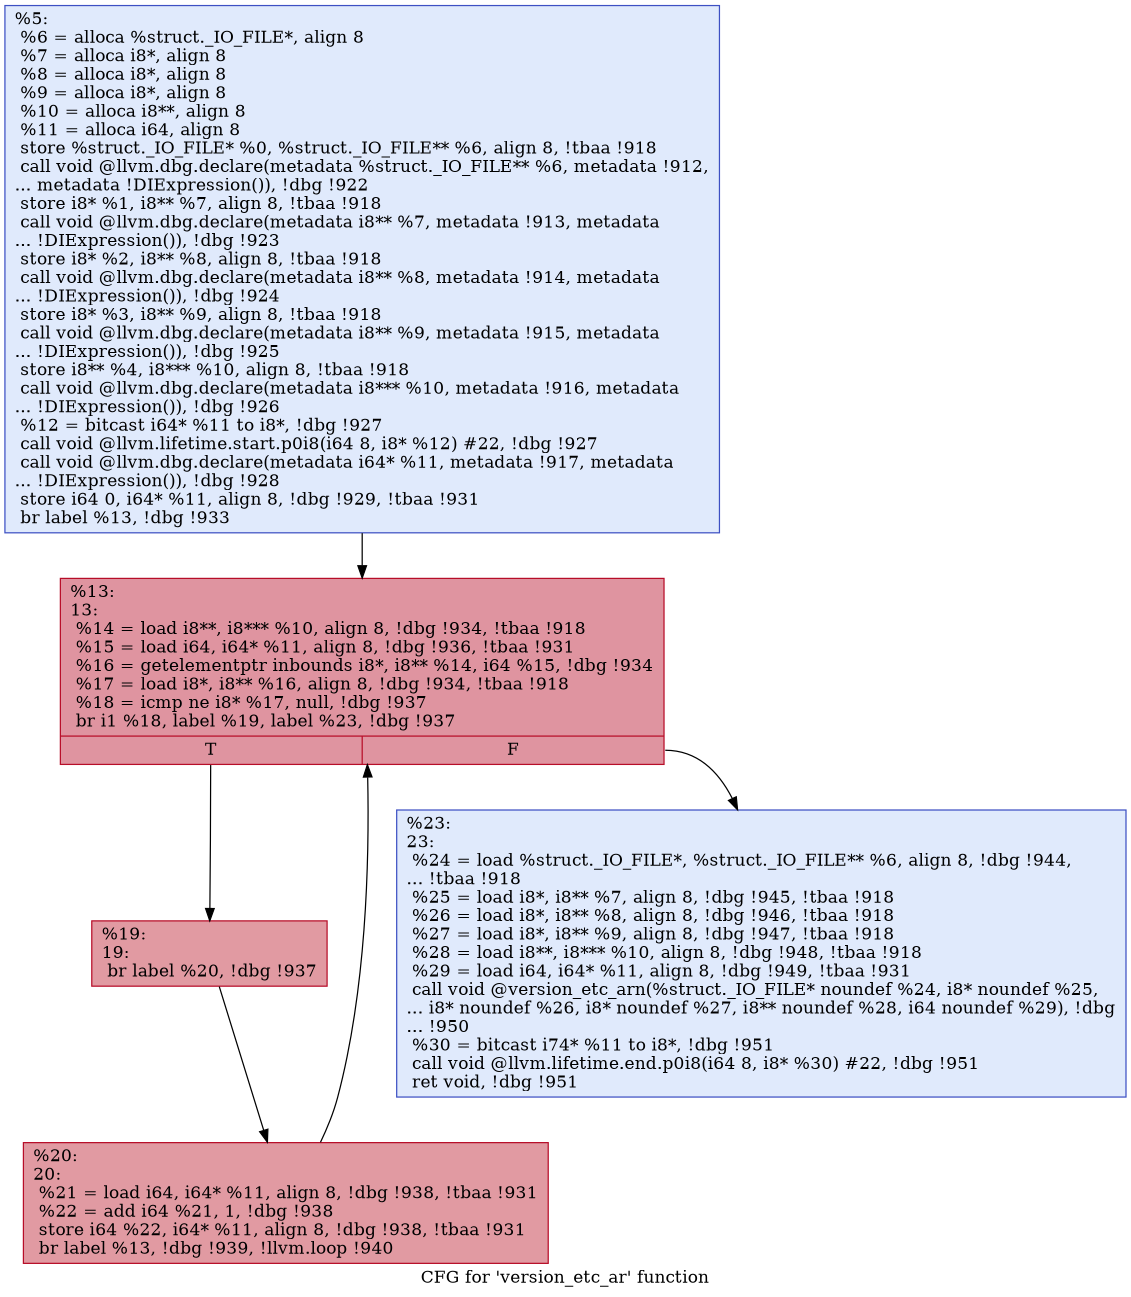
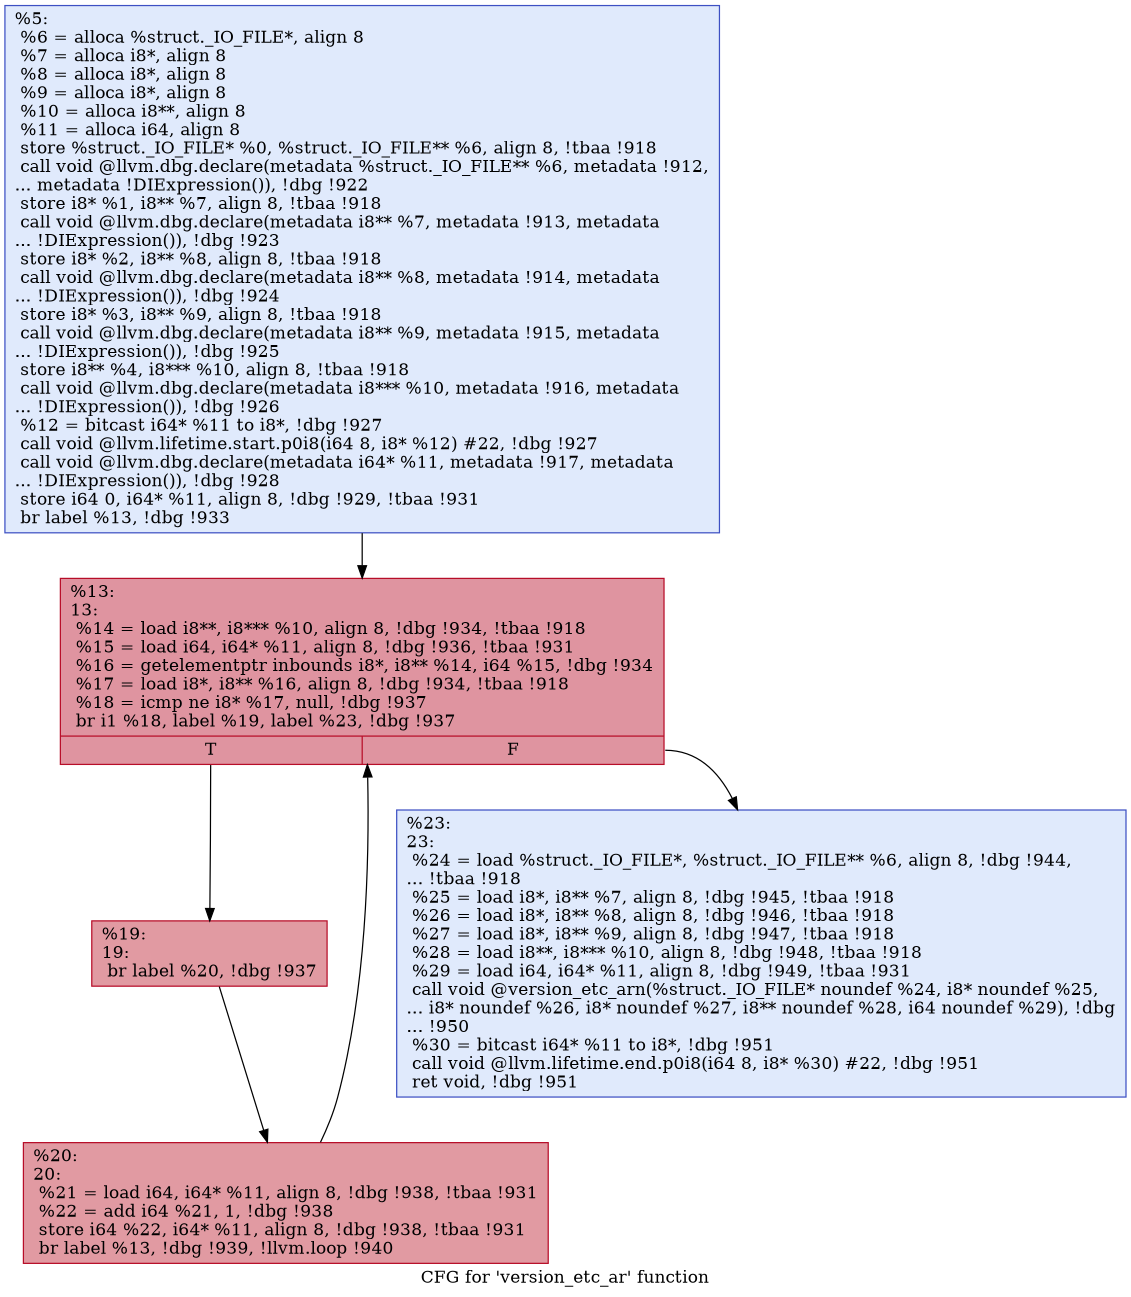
(591, 1045) -> (591, 1045)
